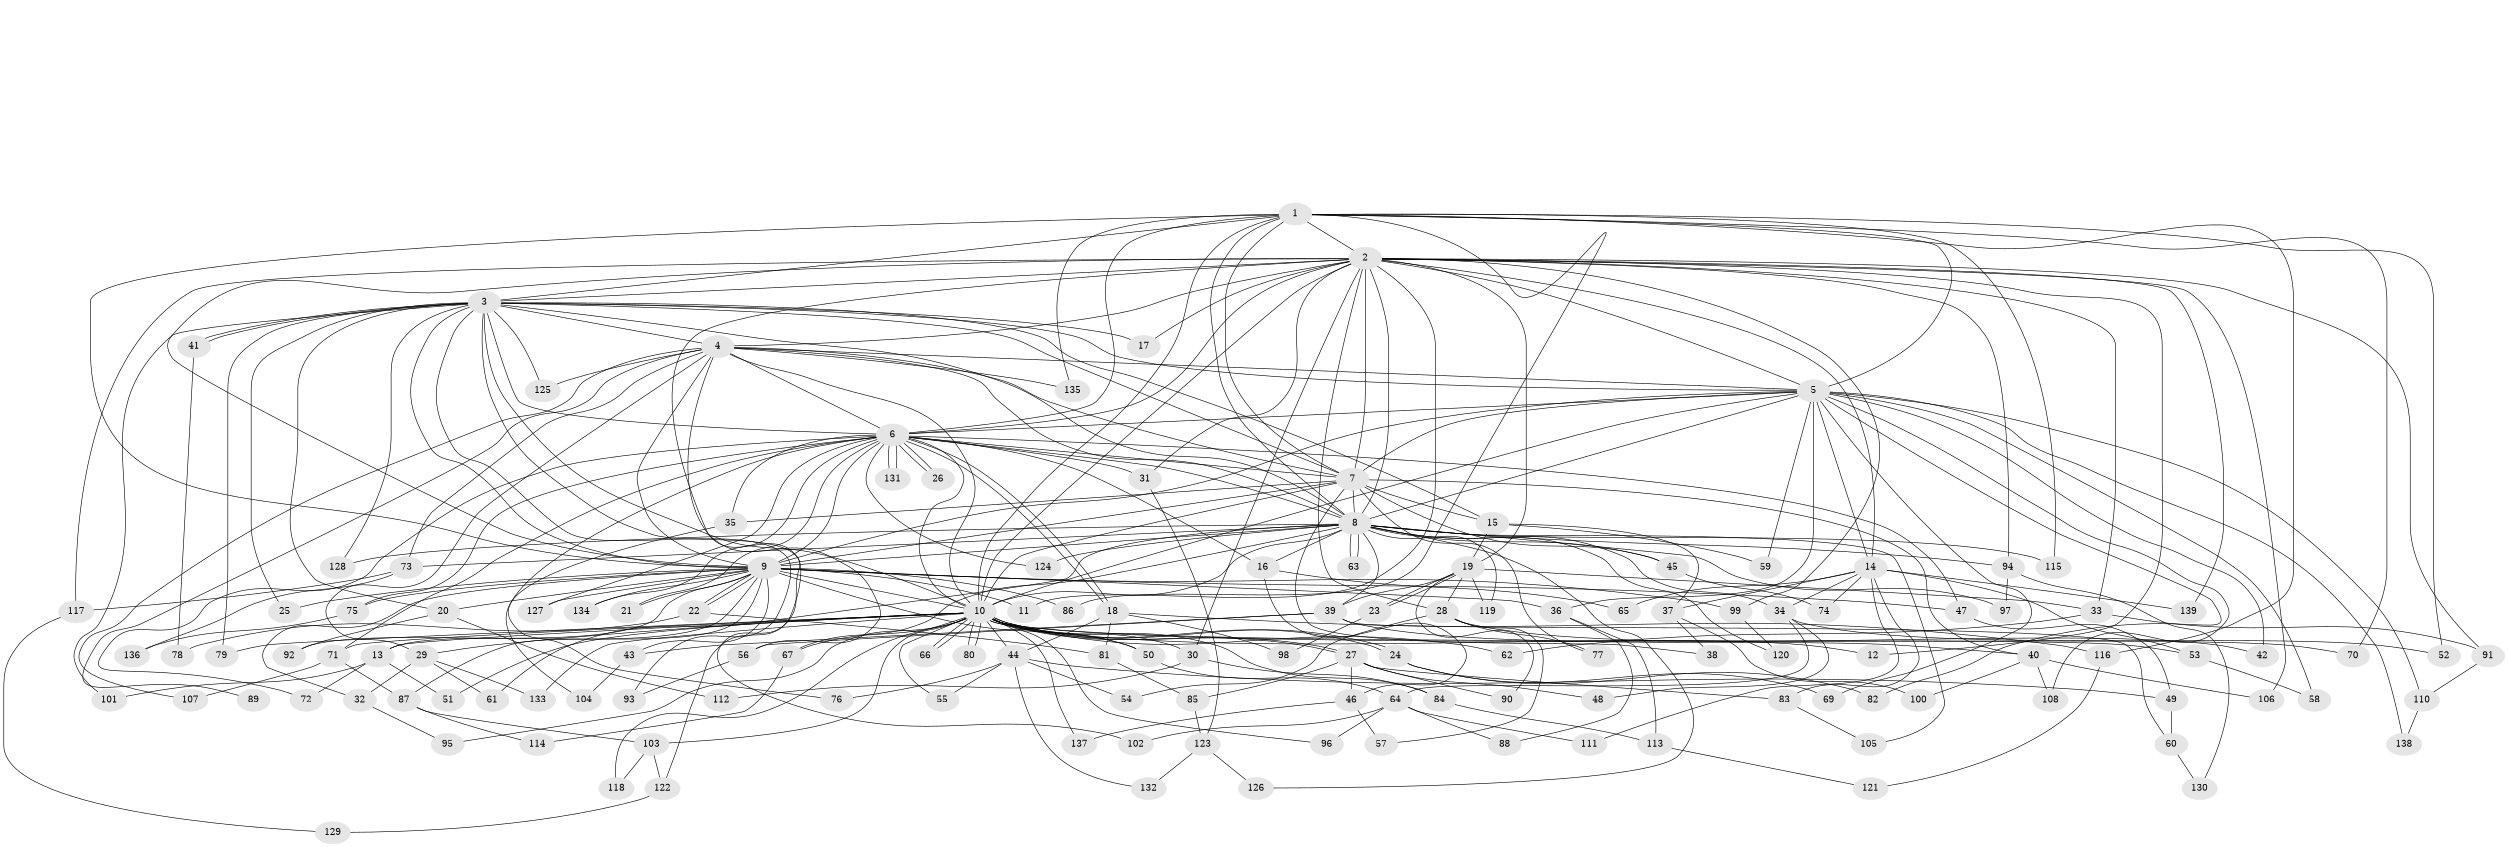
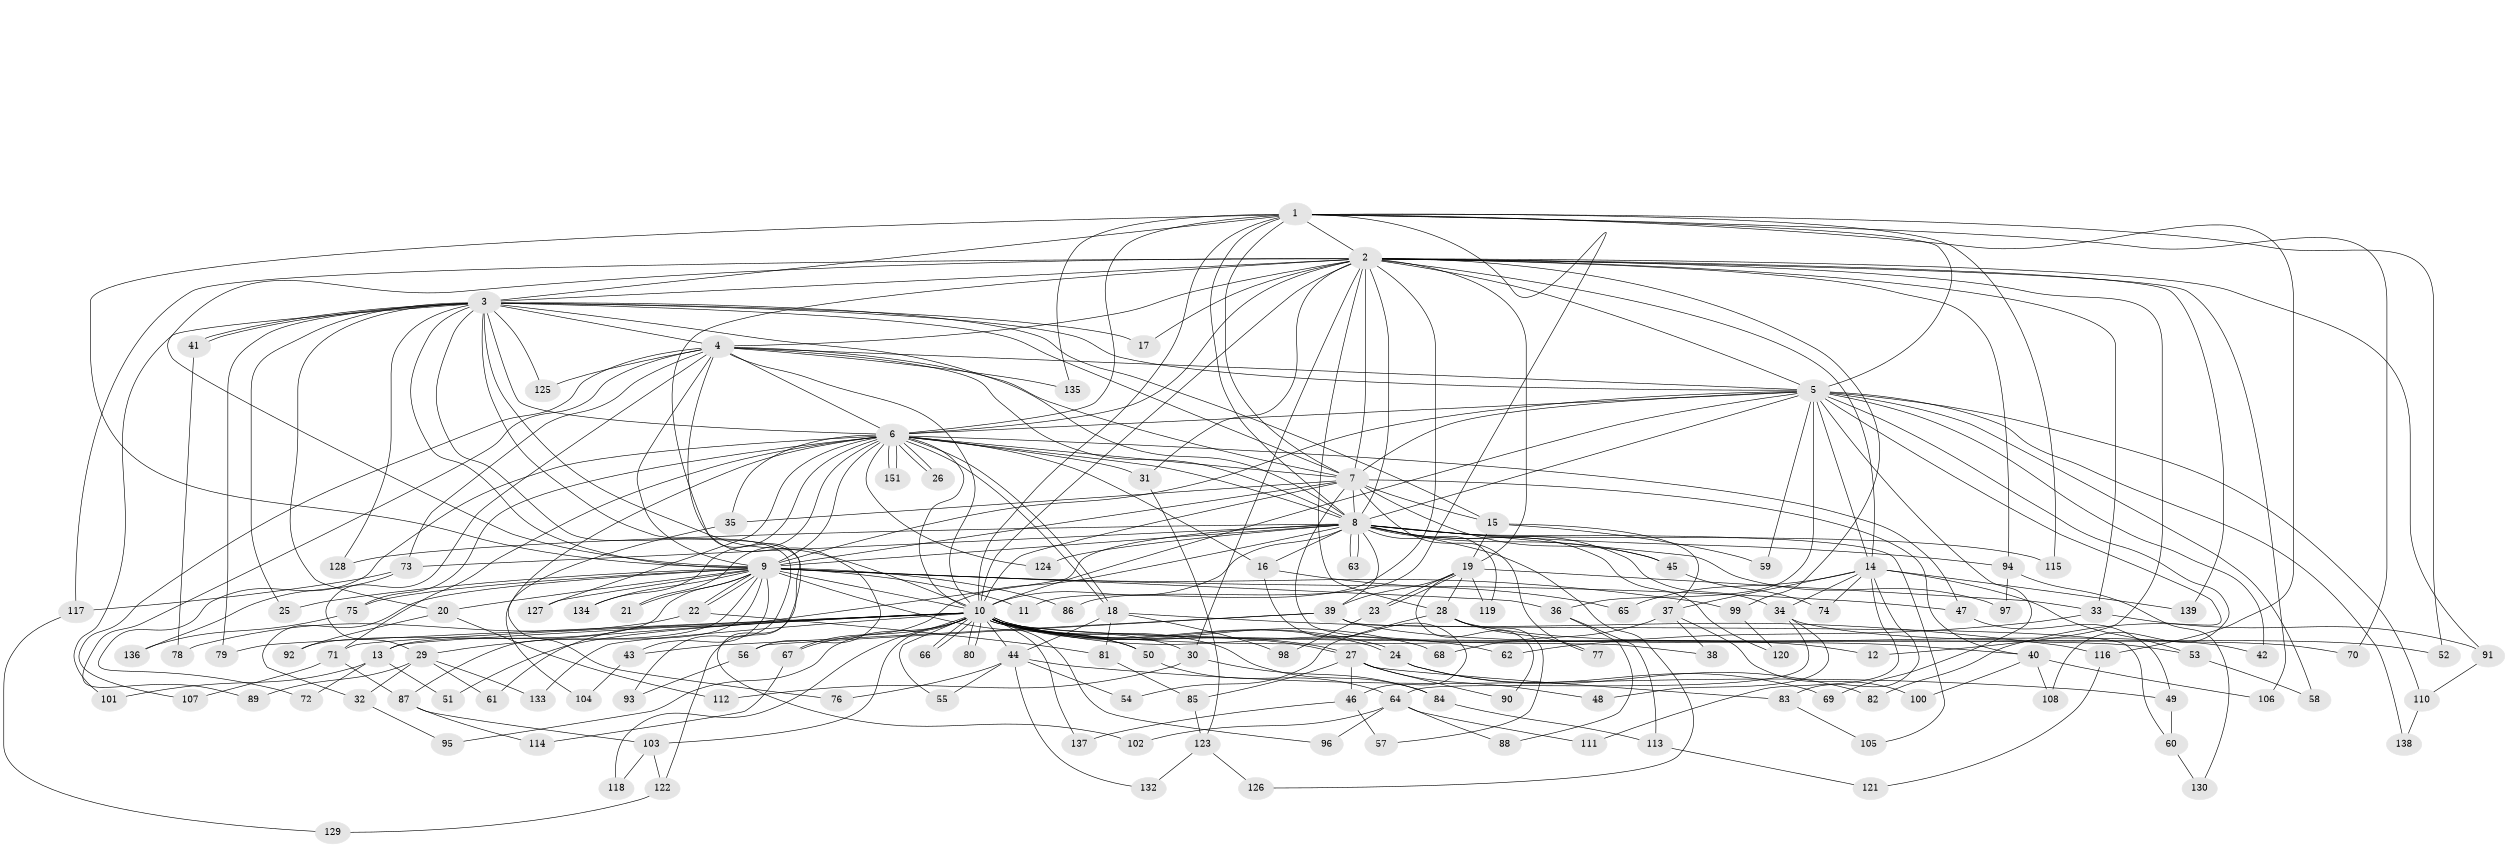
(893, 479) -> (893, 479)
none -> (1440, 656)
none -> (349, 678)
